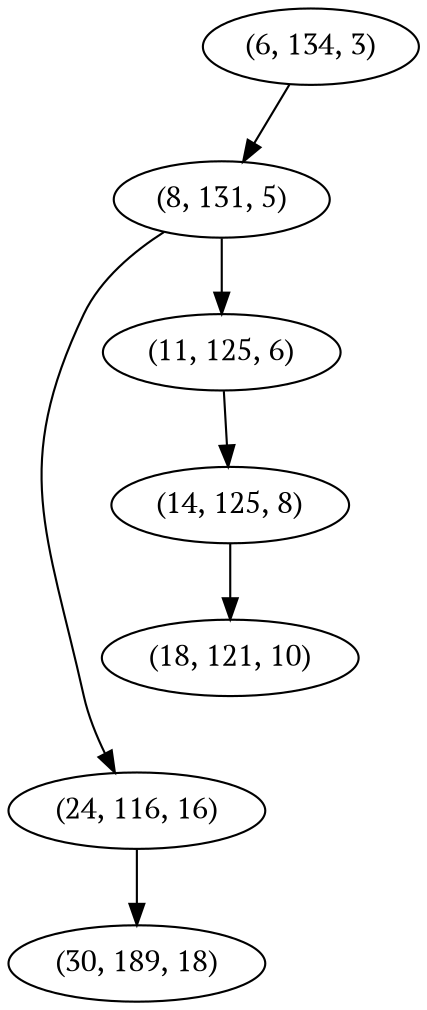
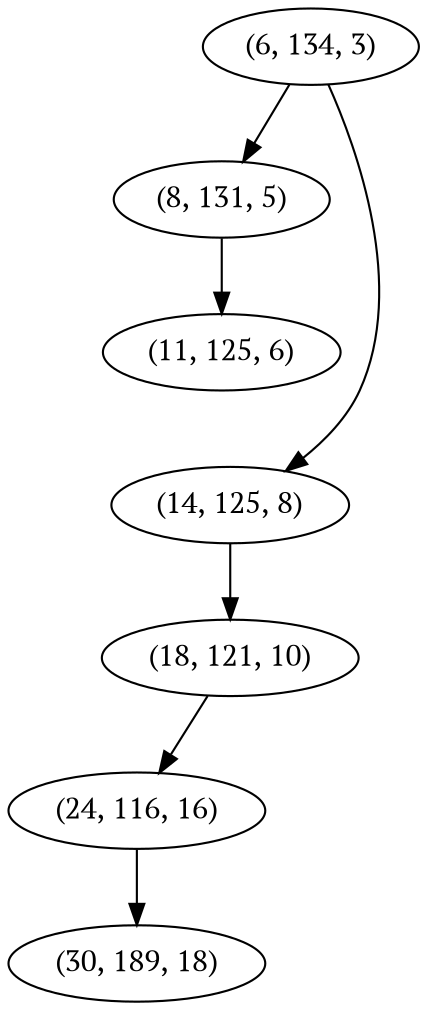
(225, 418) -> (378, 280)
(42, 477) -> (189, 725)
